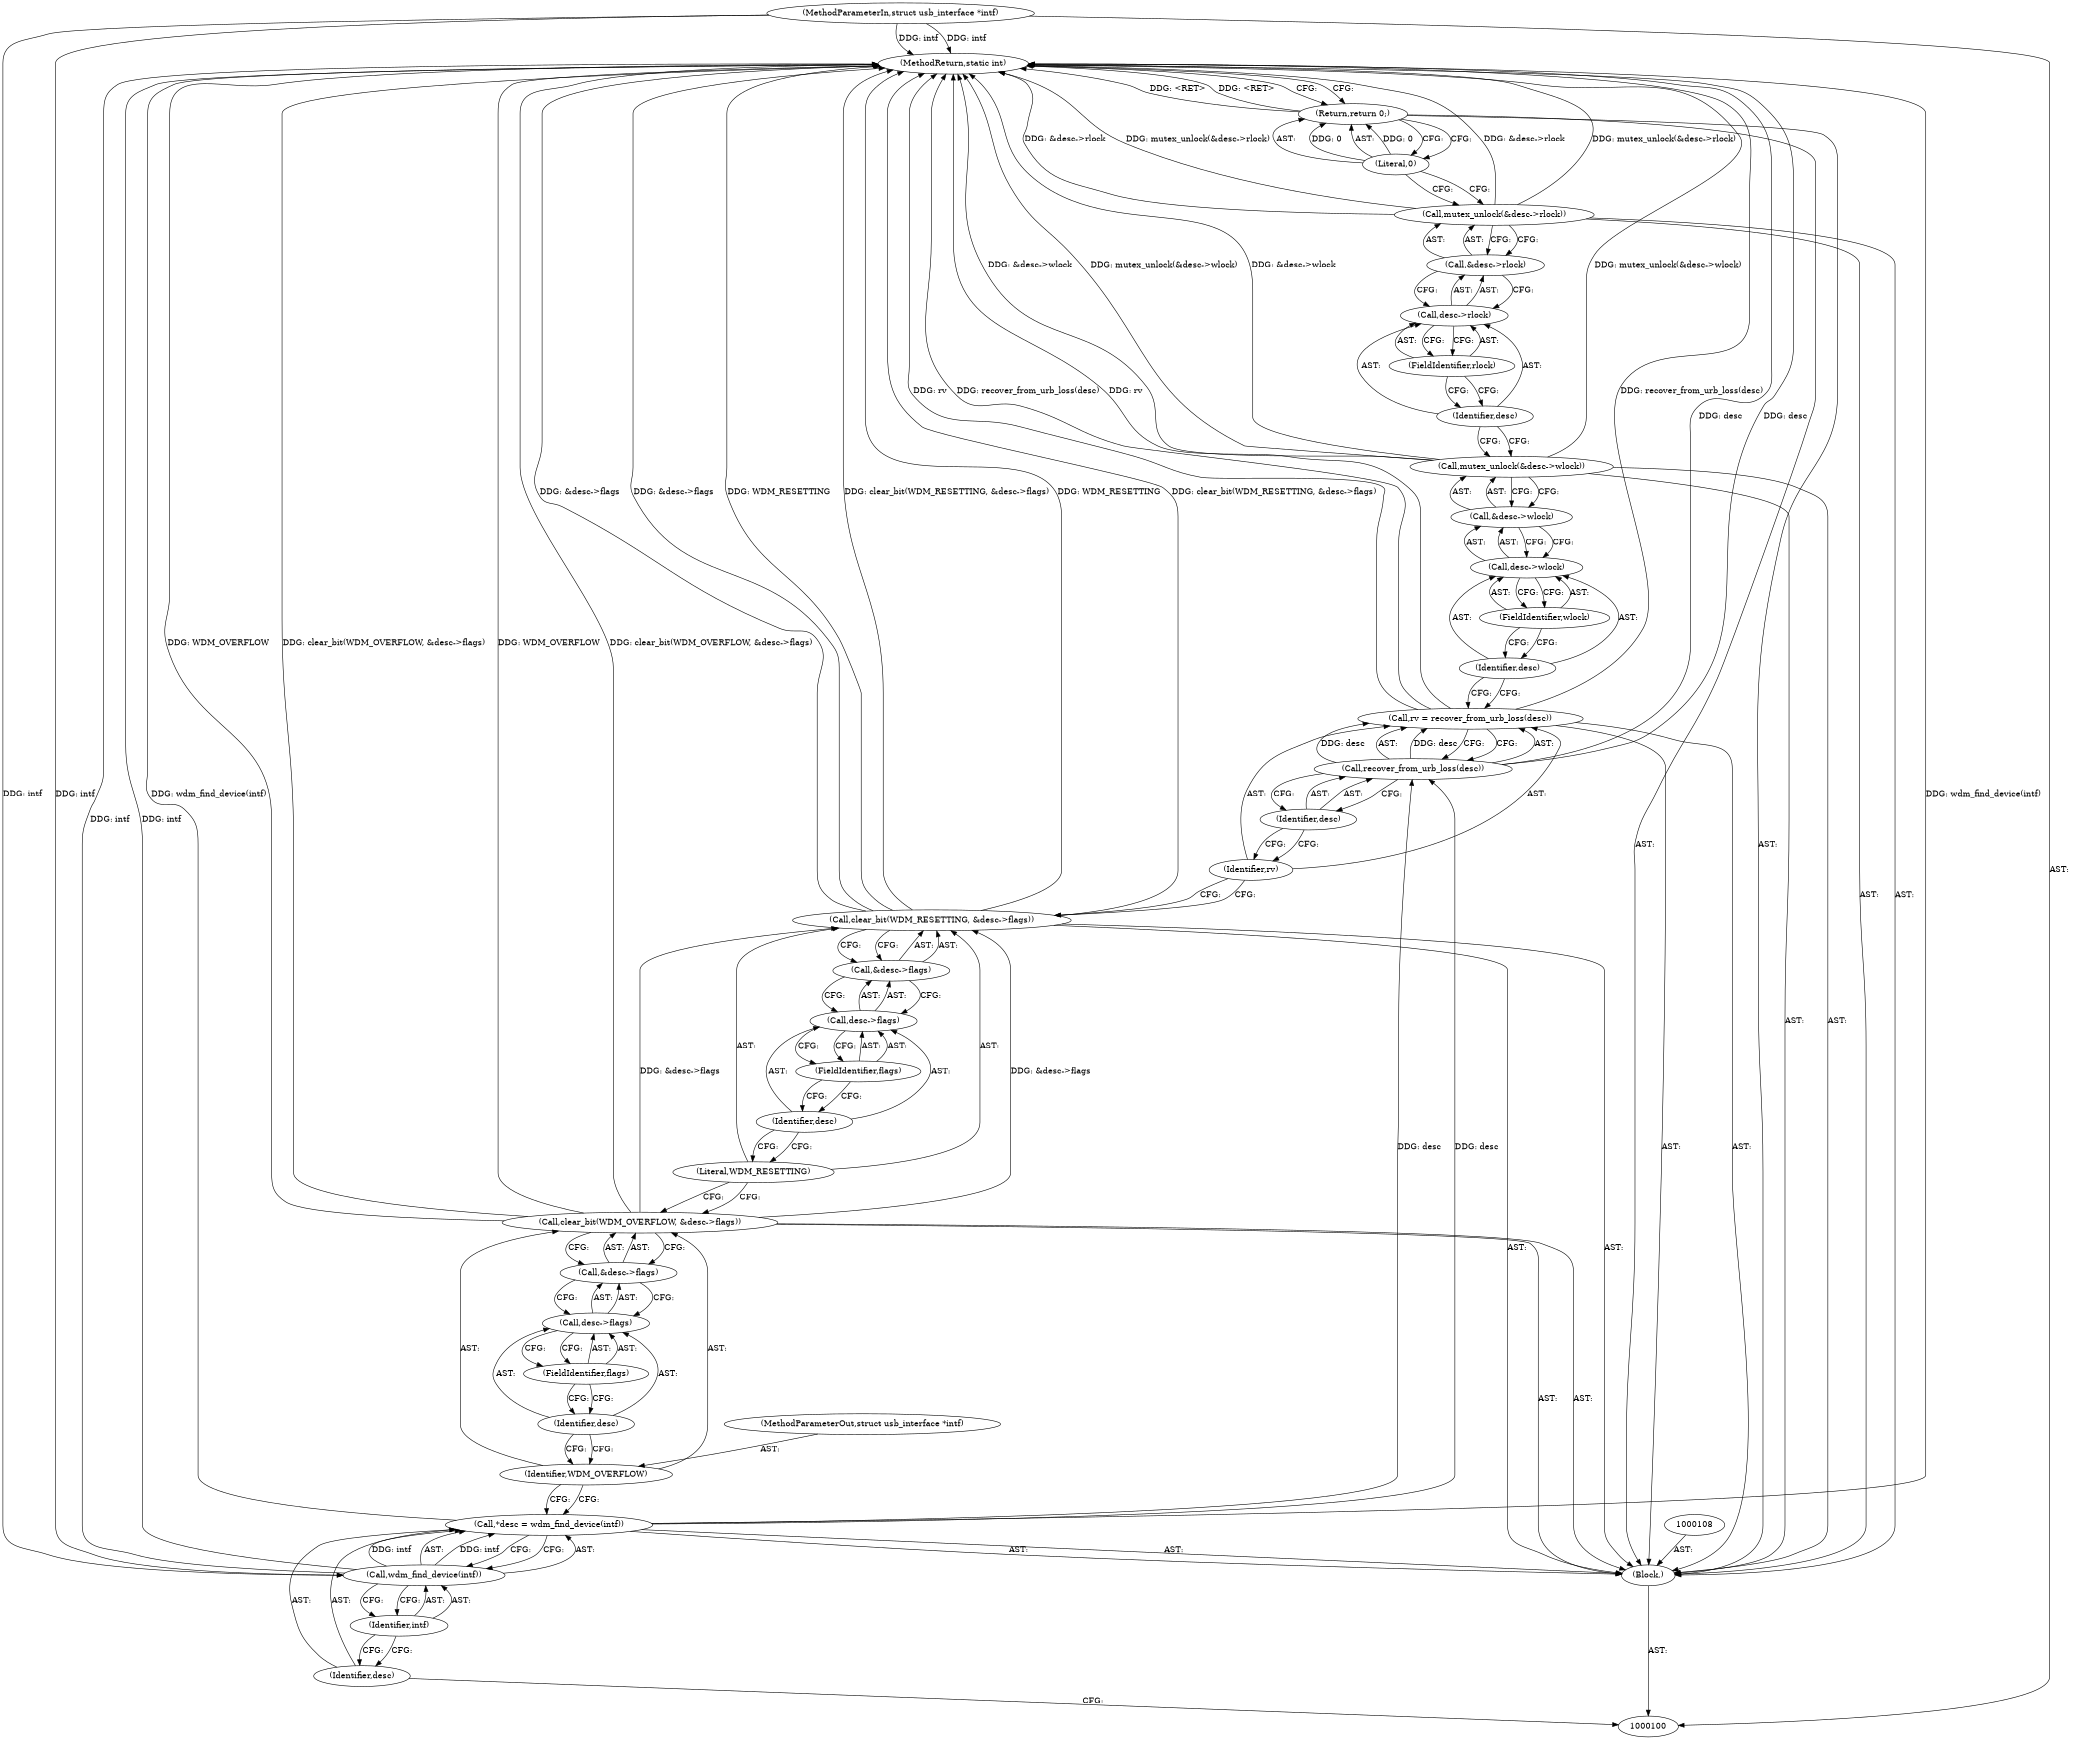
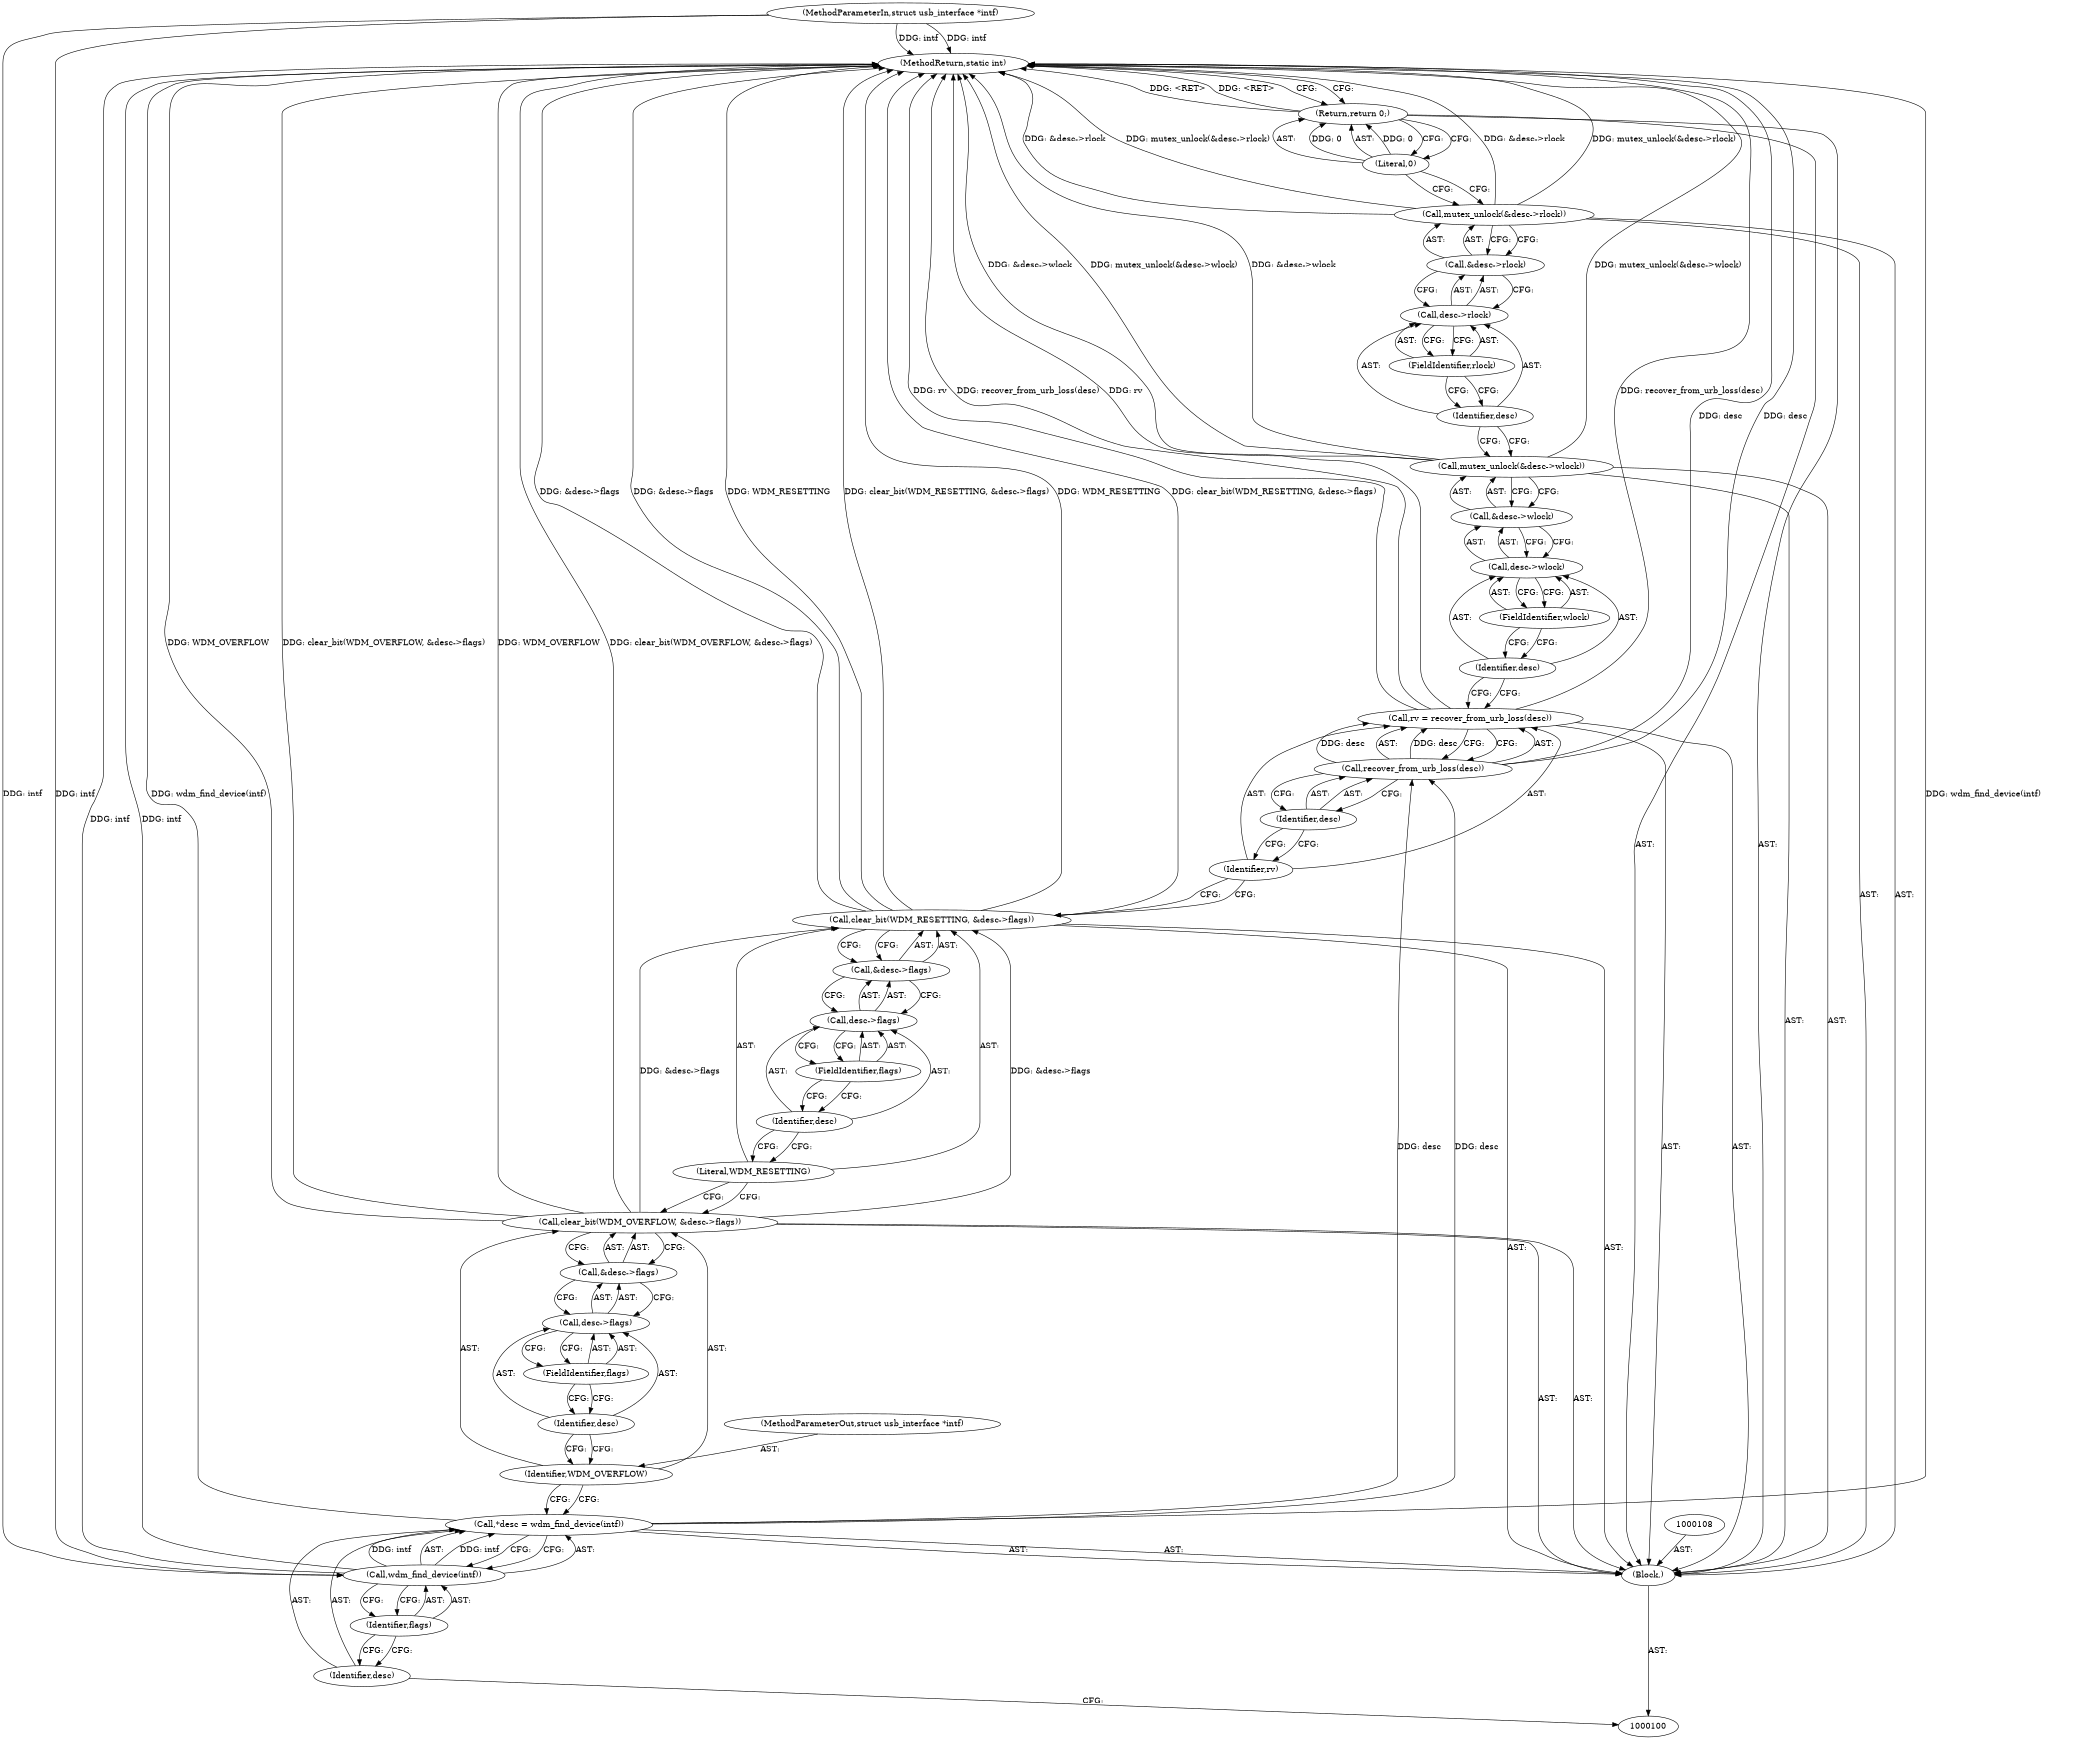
(2050, 546) -> none
(399, 1626) -> (399, 1626)
